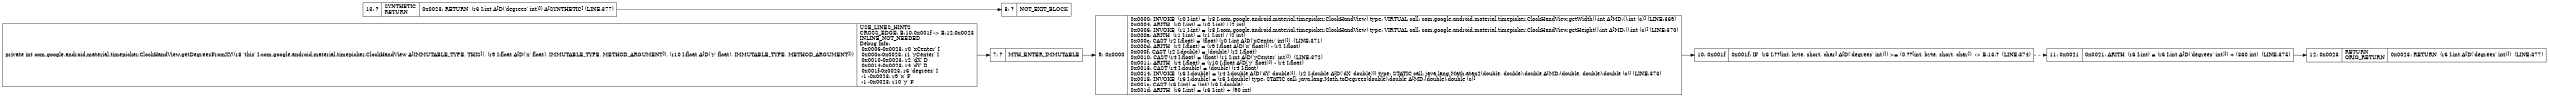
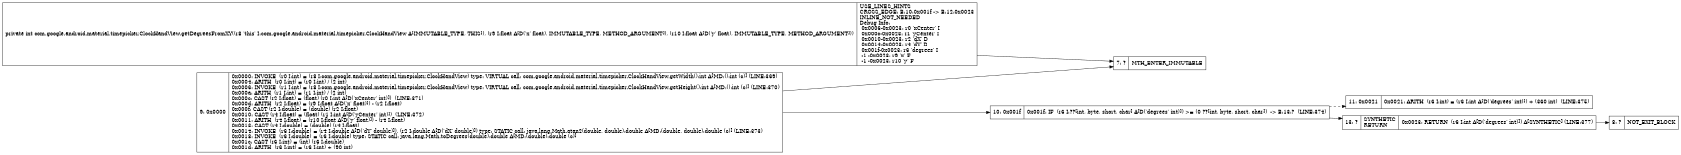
(1087, 55) -> (946, 79)
(2426, 55) -> none
none -> (1334, 118)
